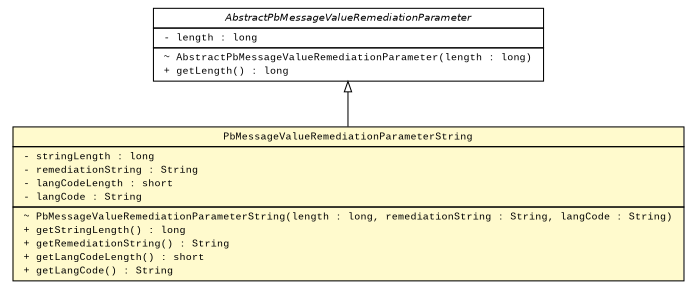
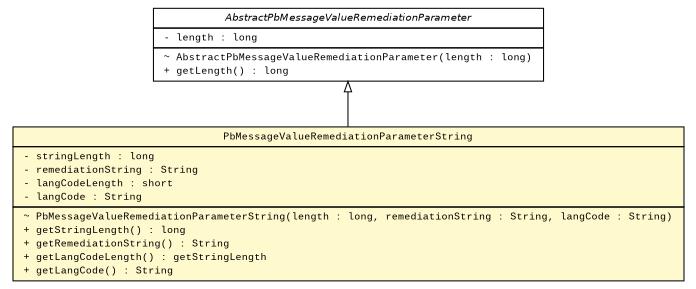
(114, 257) -> (146, 257)
